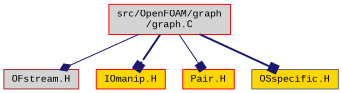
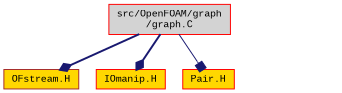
(152, 47) -> (152, 47)
(105, 50) -> (105, 50)
(41, 79) -> (41, 79)
(295, 79) -> none
